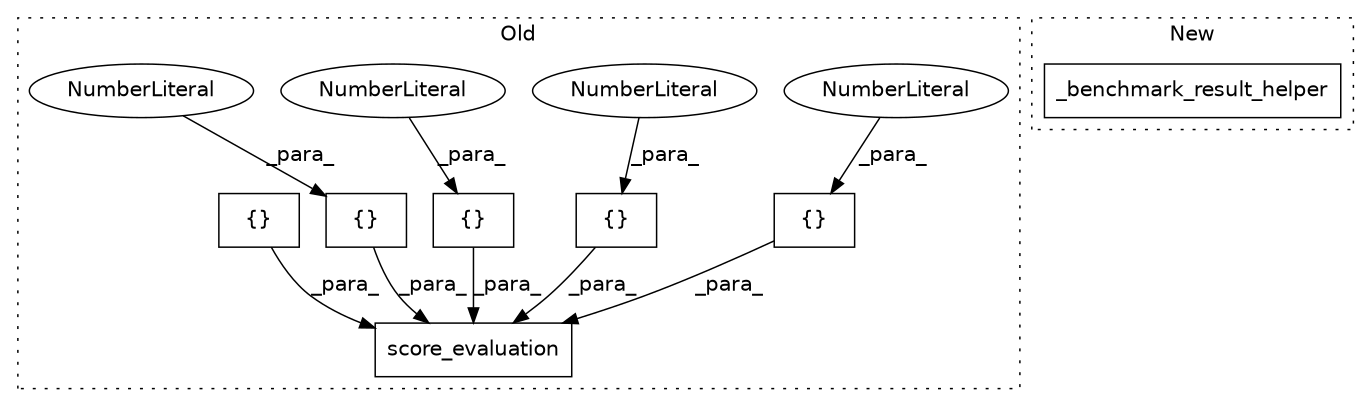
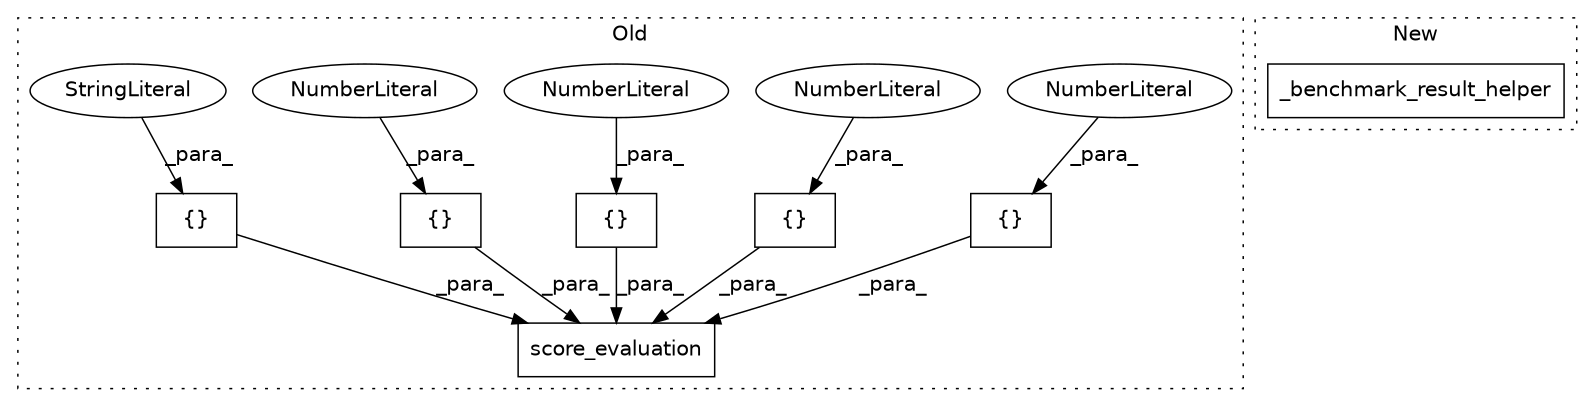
none -> (128, 91)
